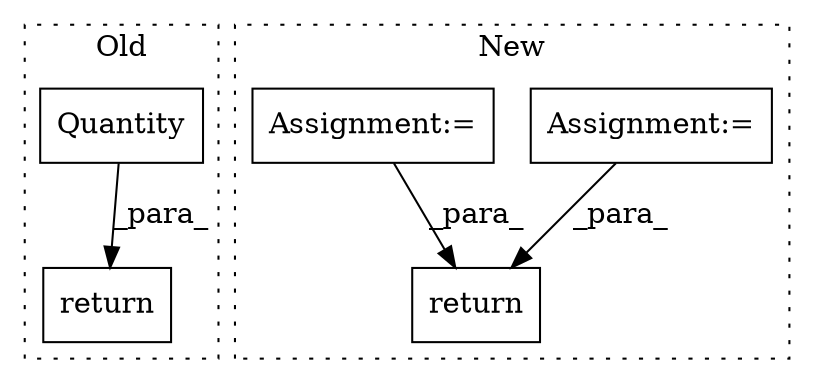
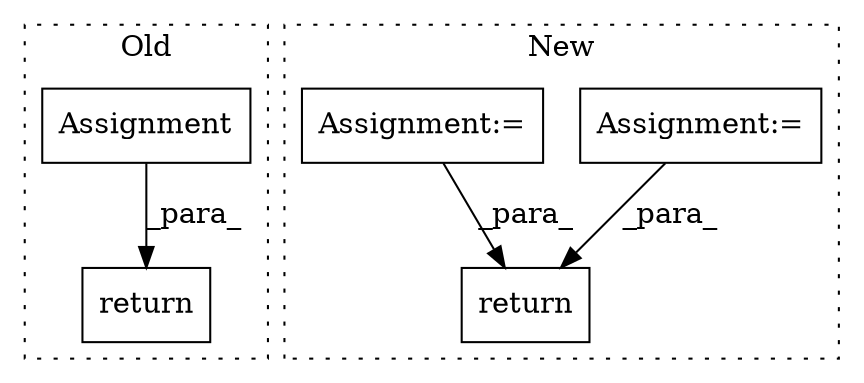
(122, 126) -> (146, 126)
